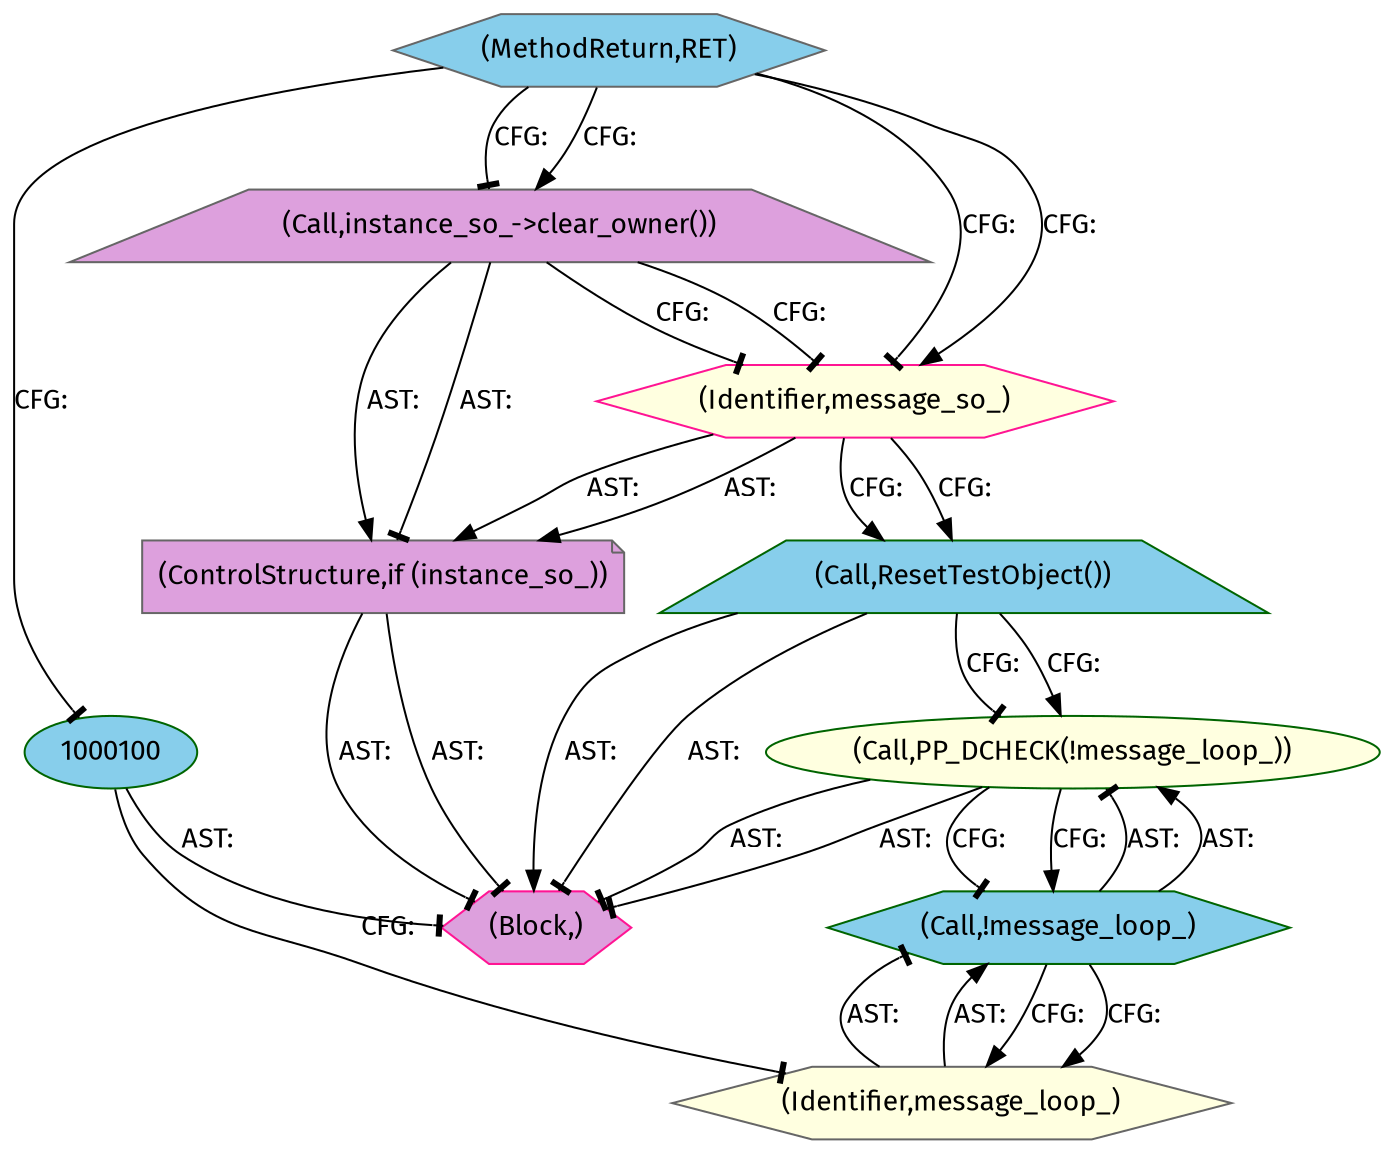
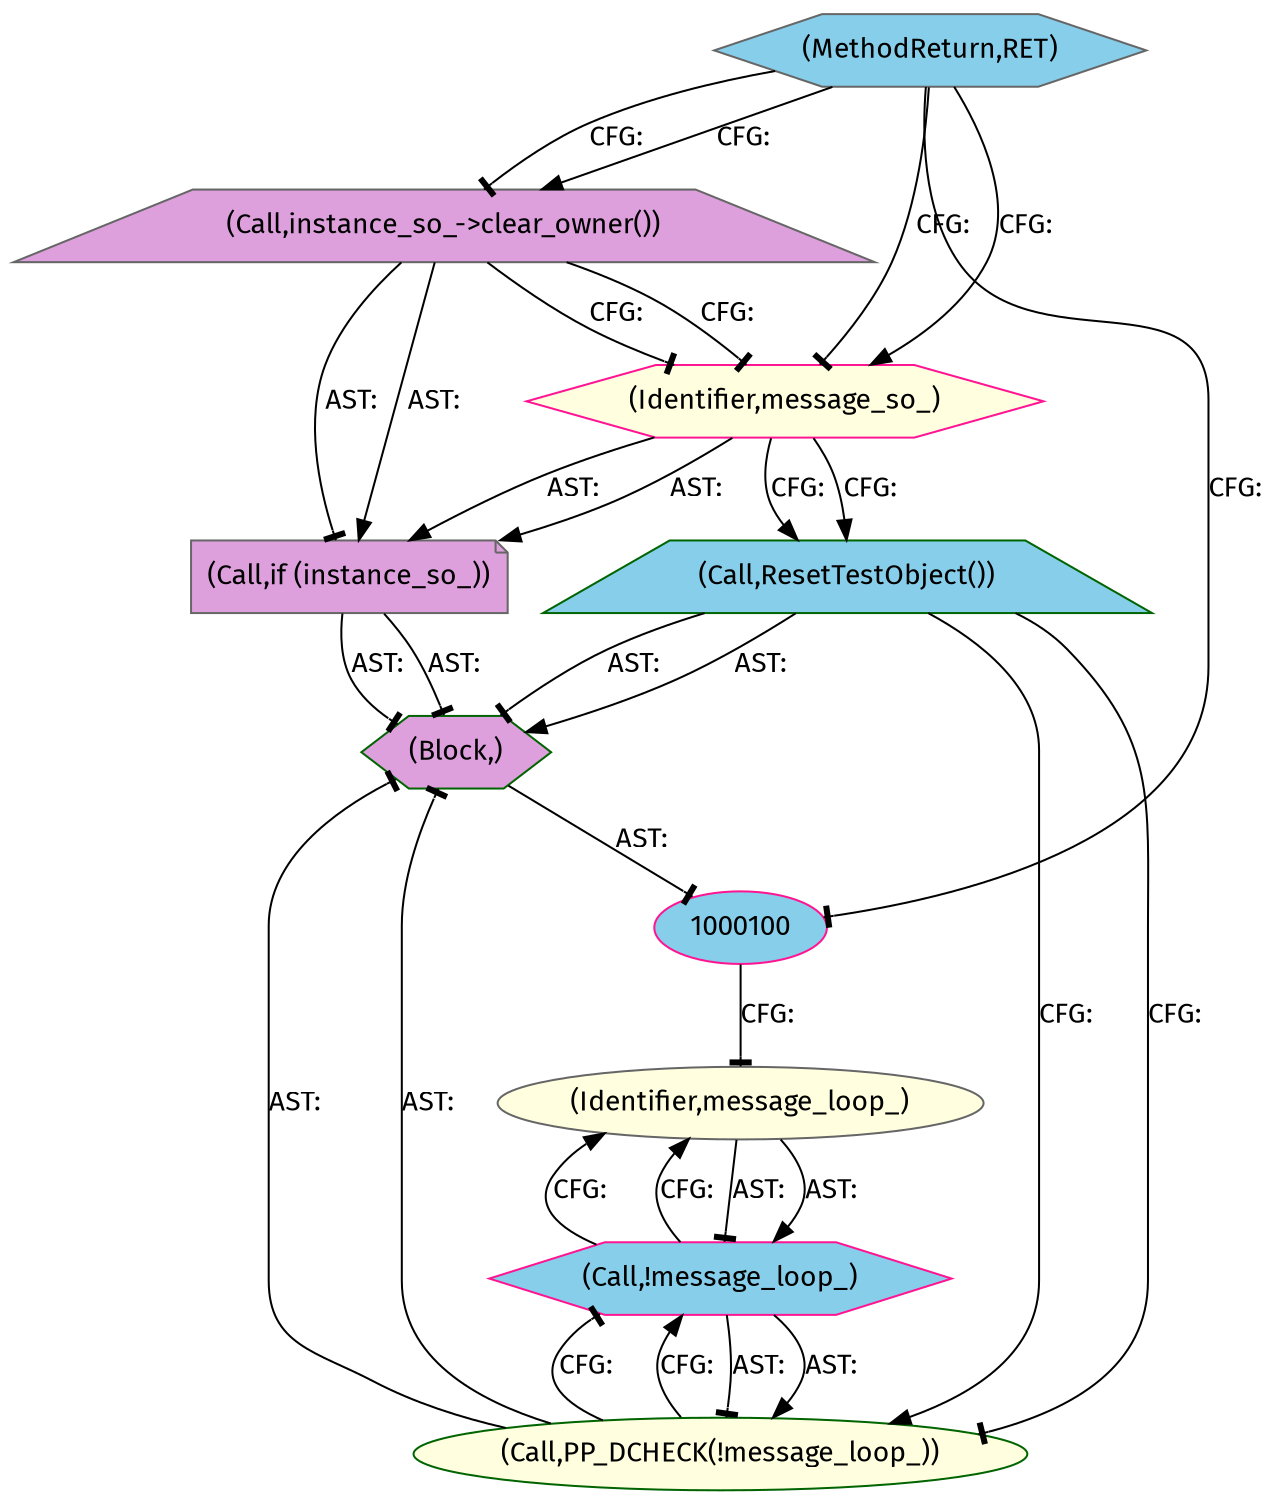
(383, 577) -> (349, 577)
(111, 752) -> (741, 928)
(261, 893) -> (596, 838)
(536, 928) -> (456, 752)
(1059, 928) -> (720, 1279)
(952, 1103) -> (741, 1103)
